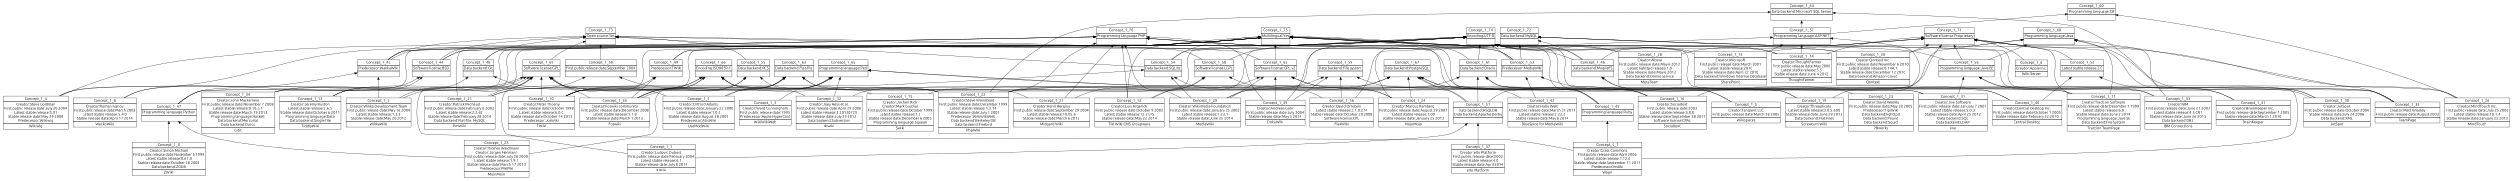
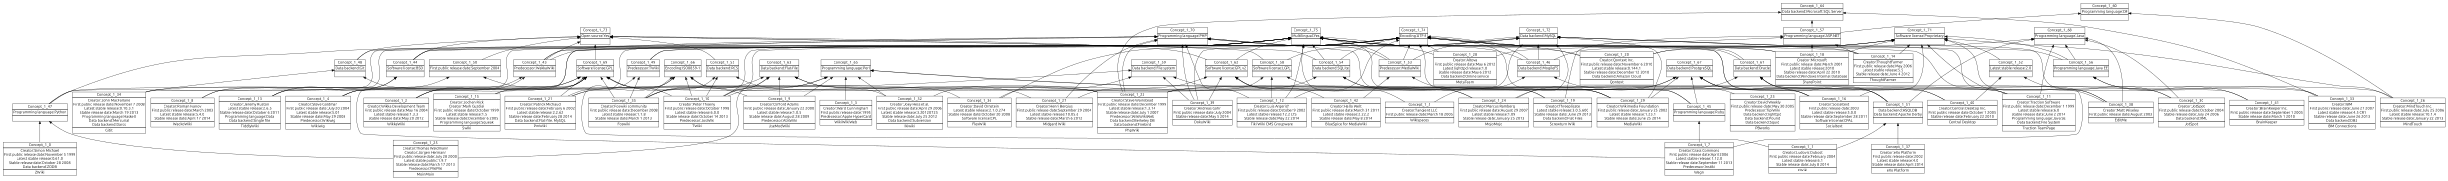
(2031, 68) -> none
(1953, 112) -> none
(2407, 120) -> (2121, 120)
(497, 161) -> (426, 161)
